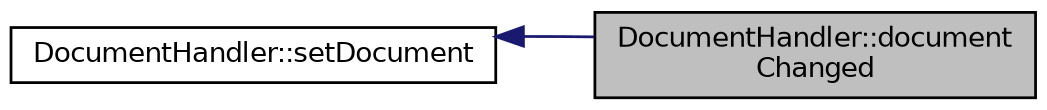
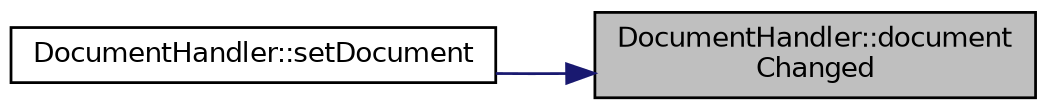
(559, 37) -> (531, 74)
